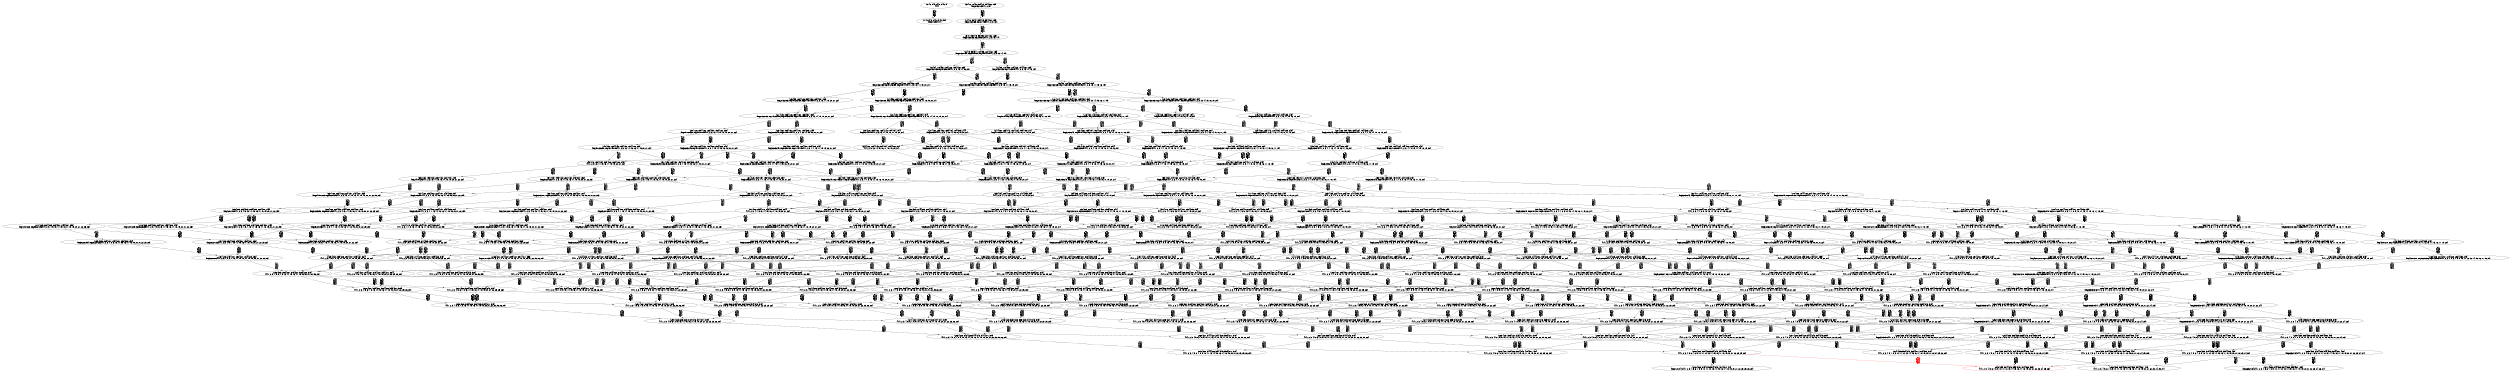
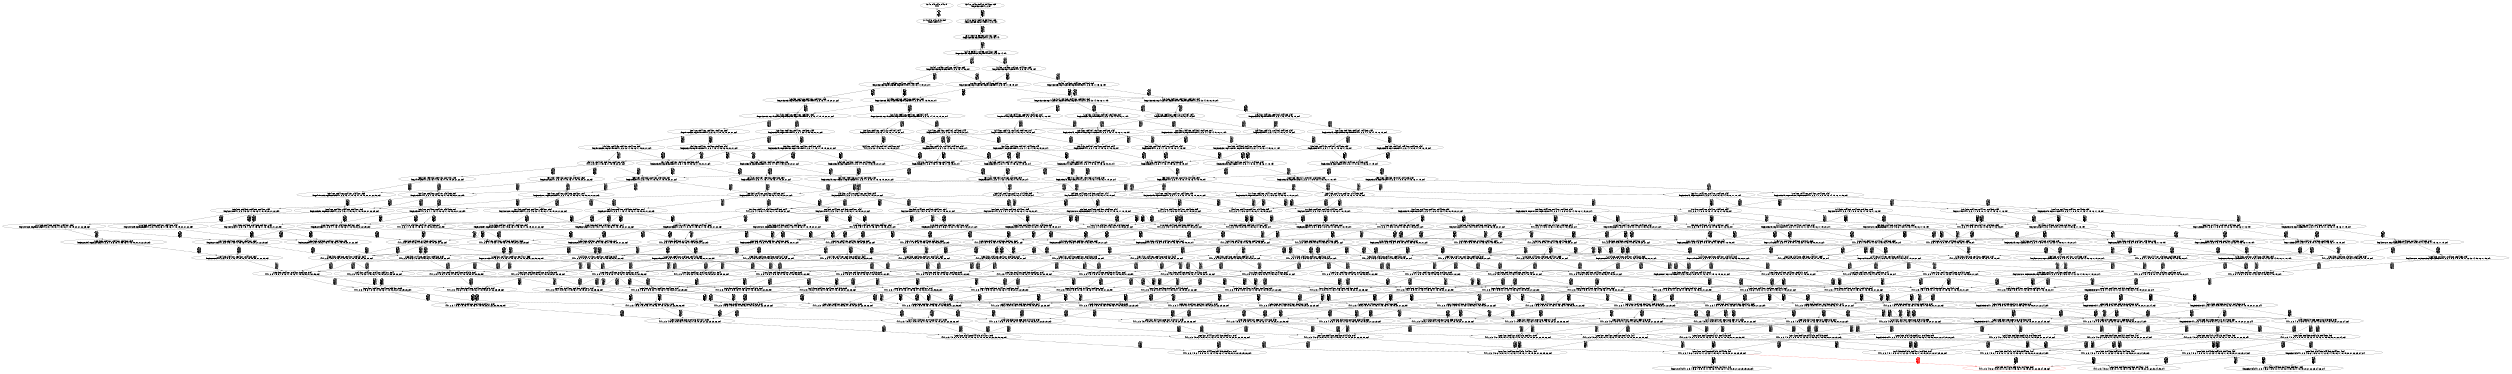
(932, 13) -> (937, 14)
